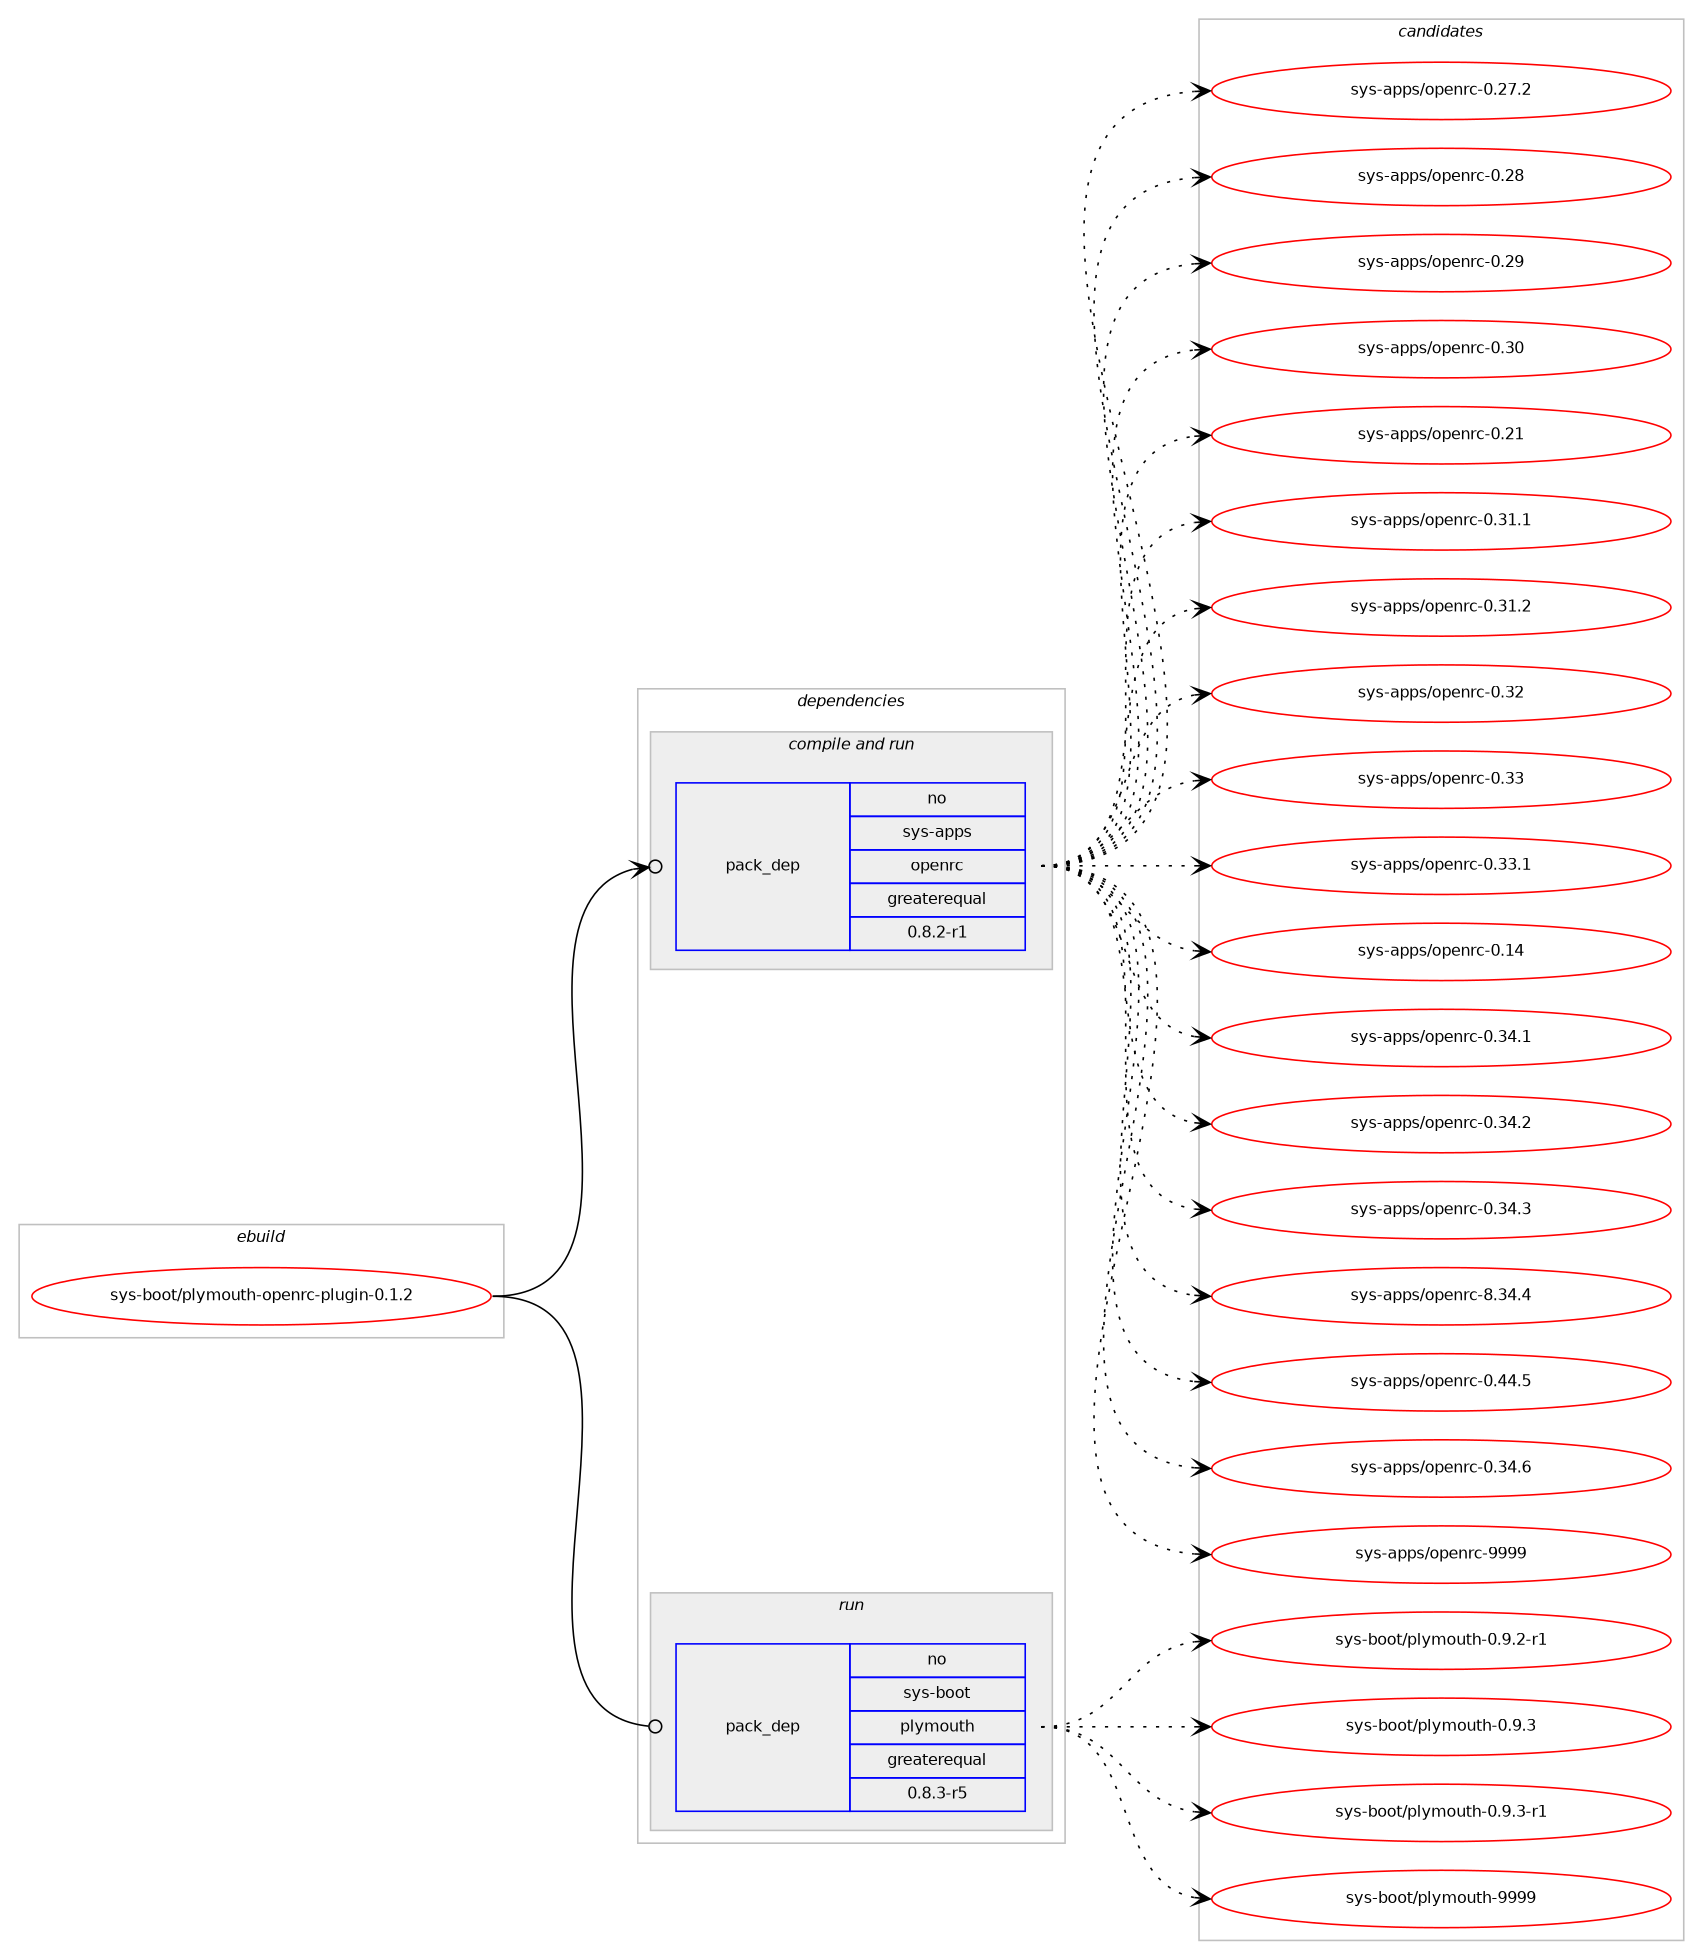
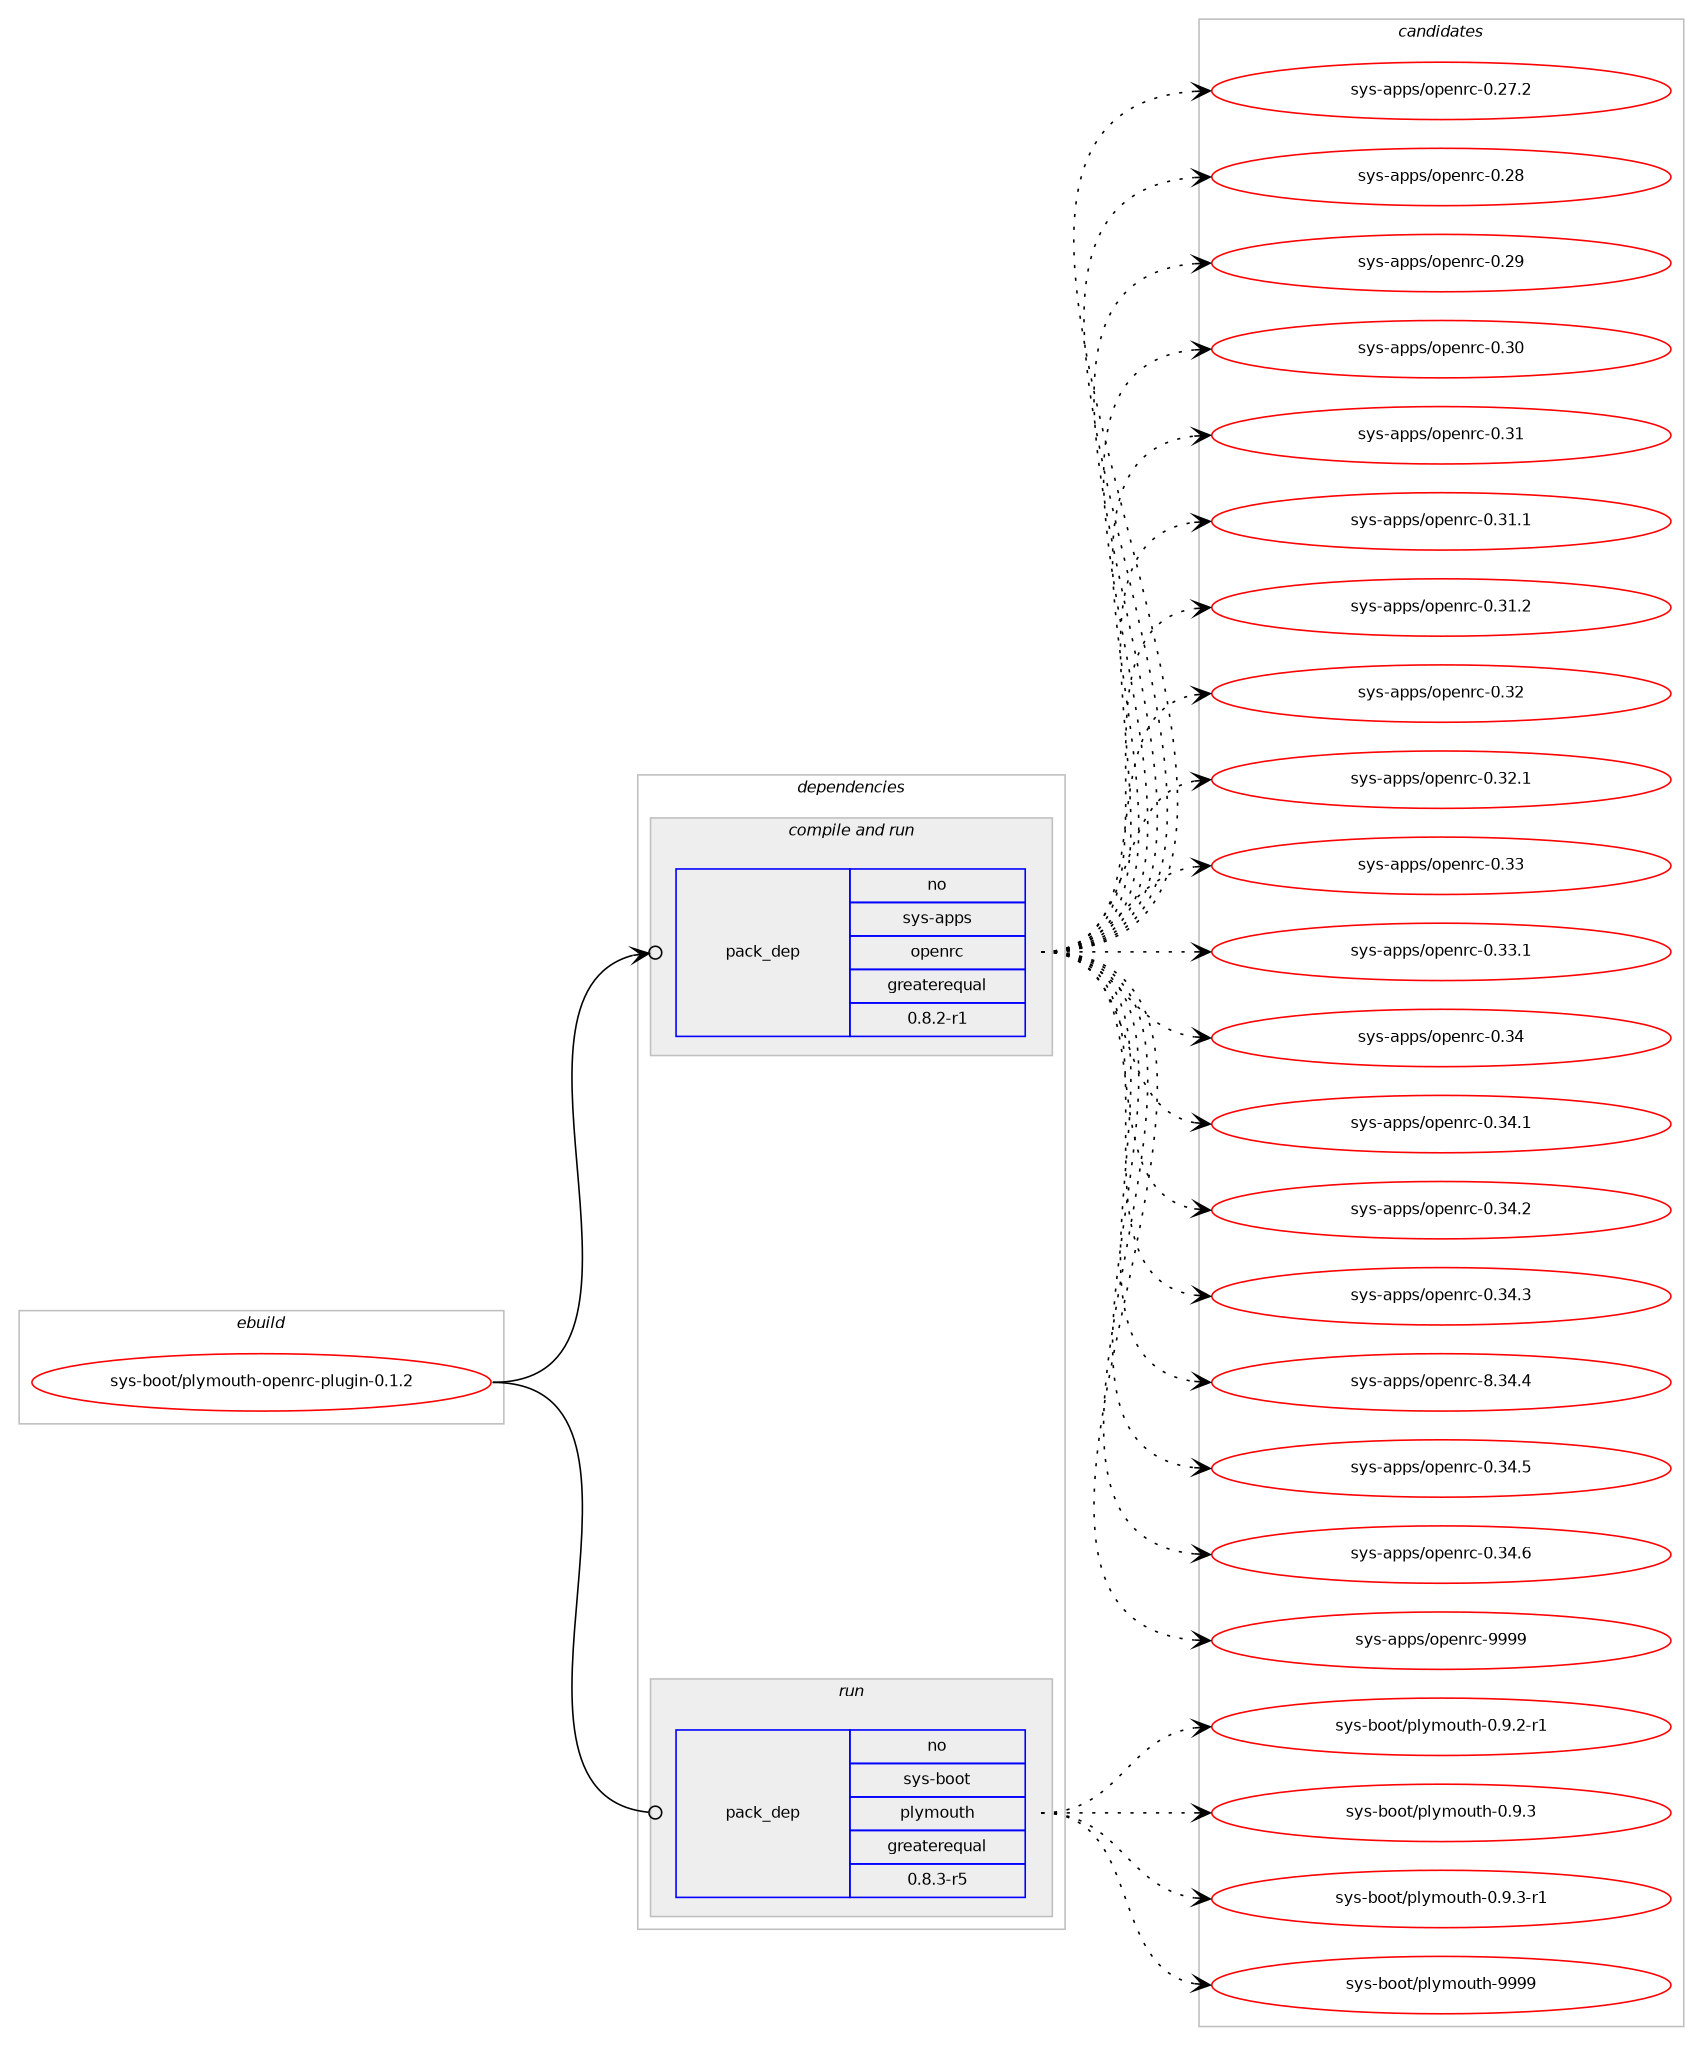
(1441, 435) -> (1441, 435)
none -> (1441, 780)
(1441, 952) -> (1441, 1038)
(1441, 1382) -> (1441, 1468)
